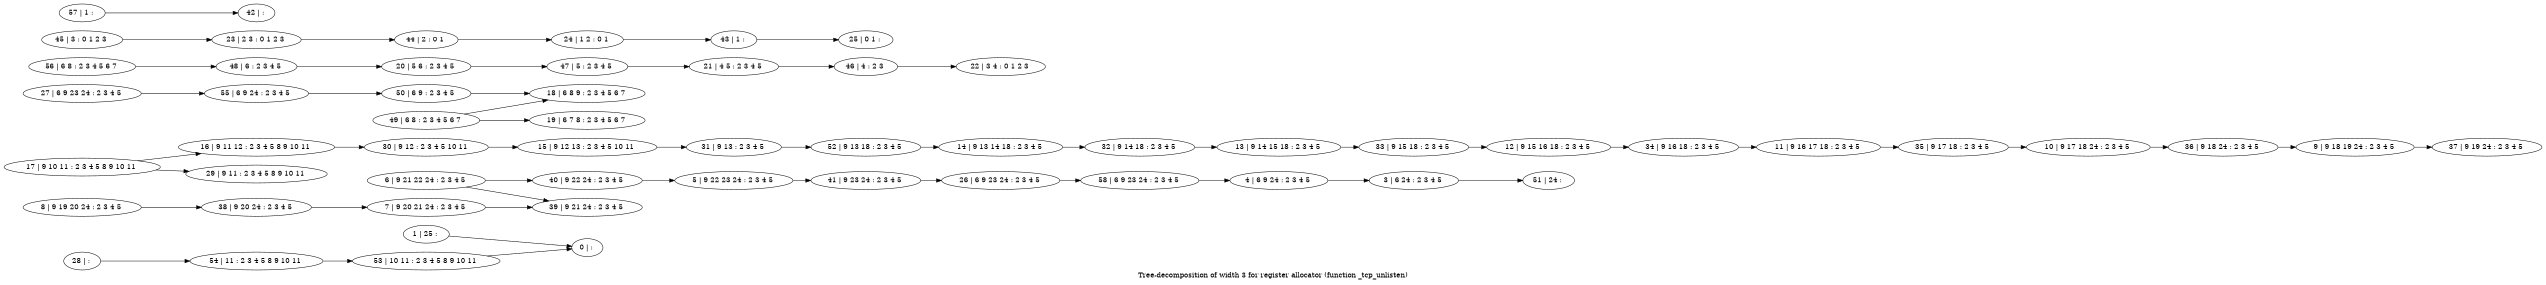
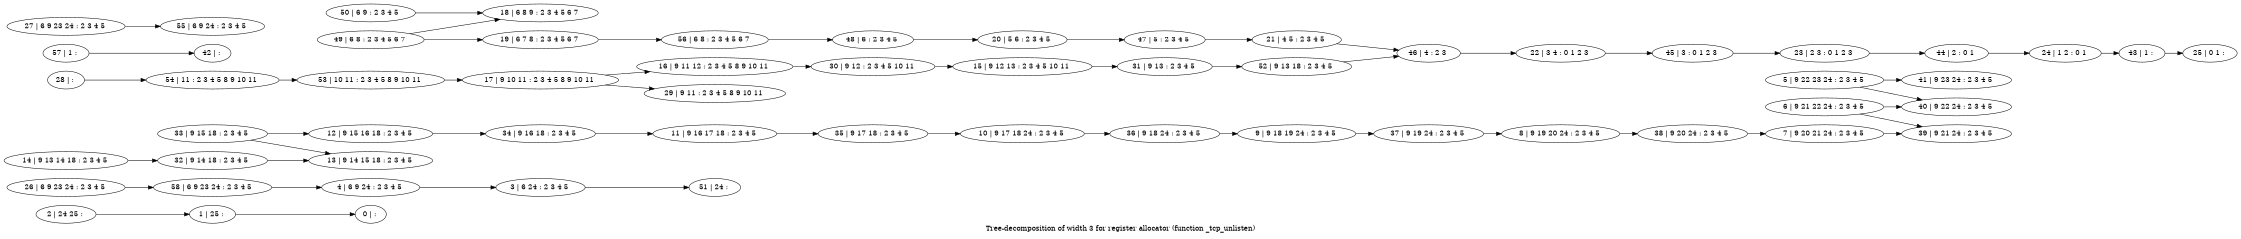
none -> (627, 40)
none -> (1626, 53)
(343, 93) -> none
none -> (1490, 134)
(927, 147) -> (1368, 59)
(1347, 147) -> (288, 147)
(656, 180) -> (1889, 93)
(929, 180) -> none
none -> (66, 214)
(527, 253) -> (451, 80)
